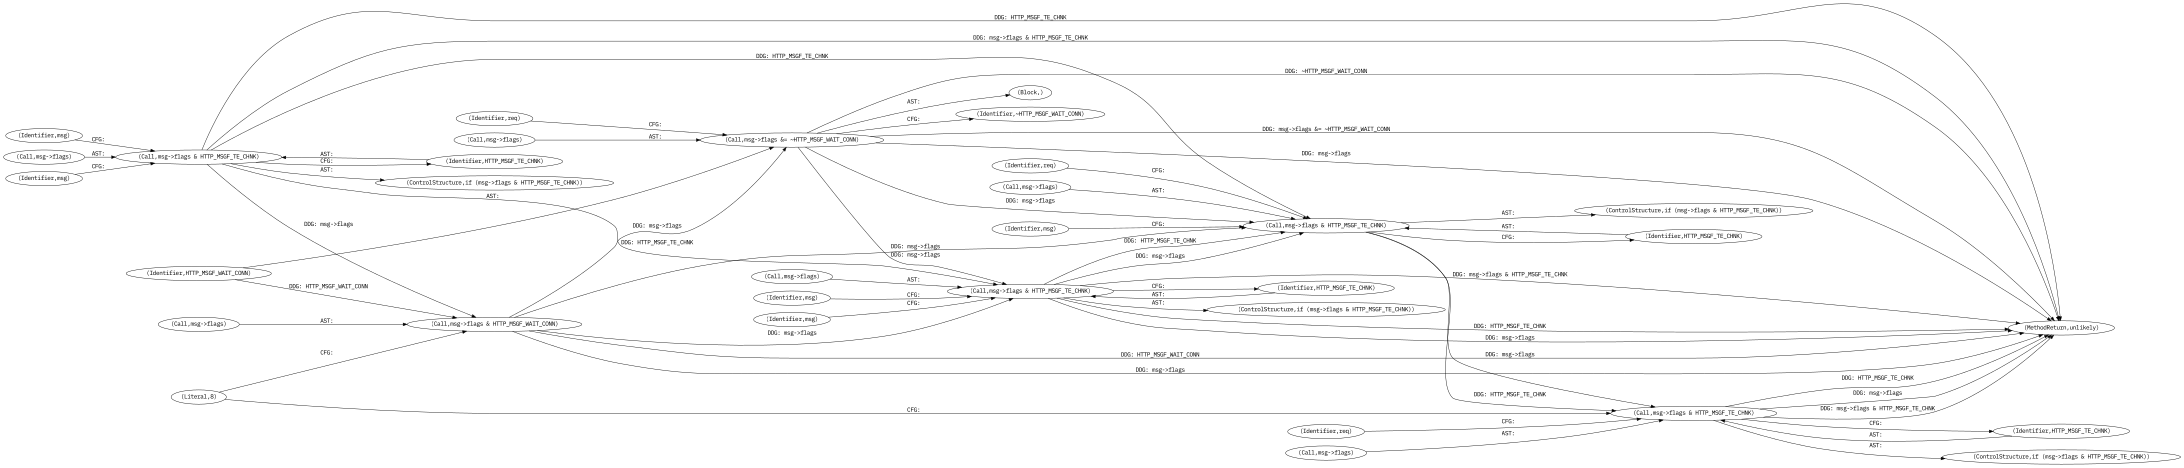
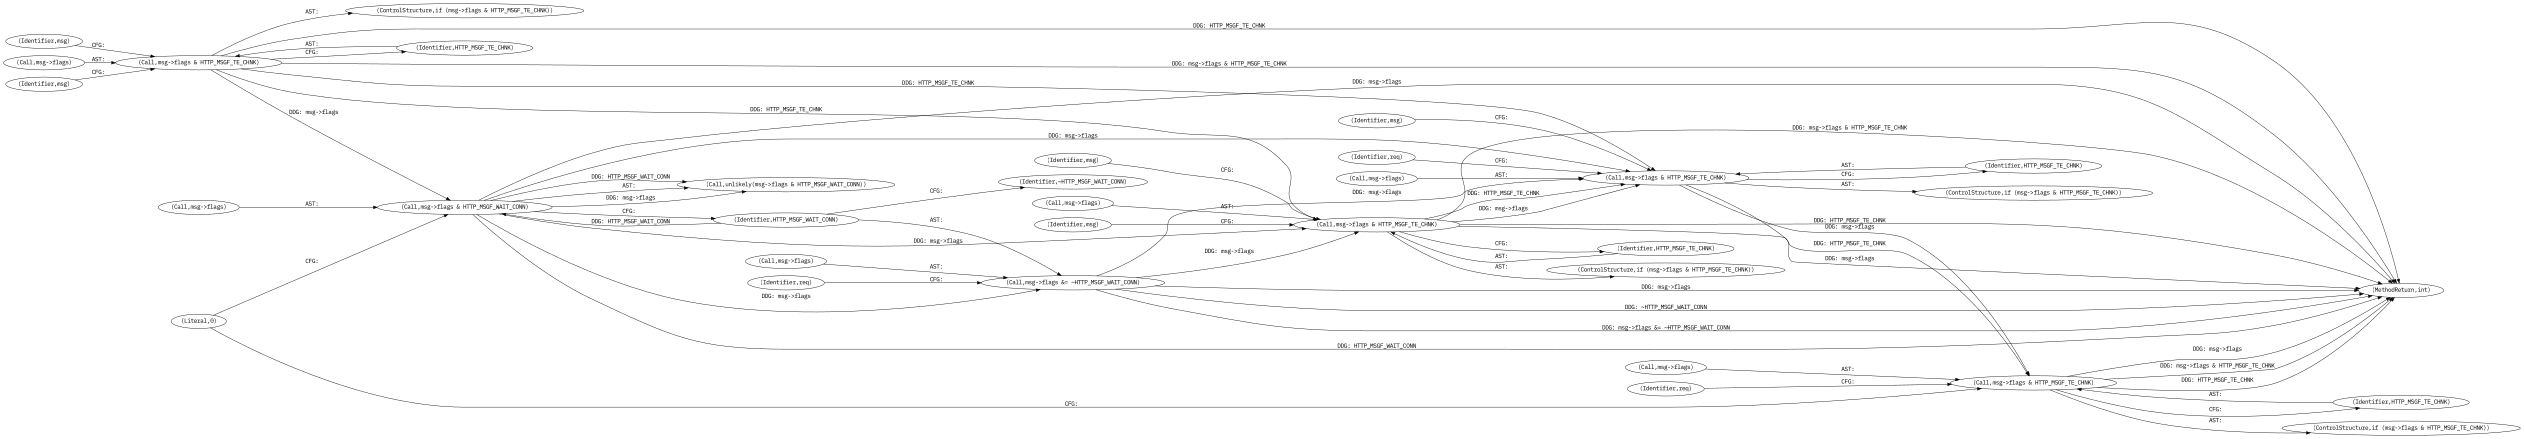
(1030, 93) -> none
(903, 126) -> (924, 200)
none -> (786, 185)
none -> (623, 216)
(2061, 328) -> (2401, 290)
(199, 397) -> (199, 321)
